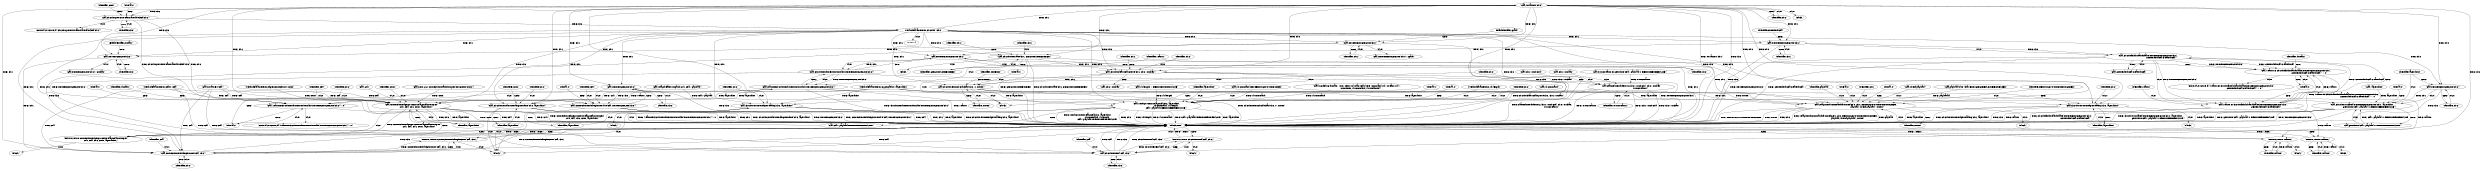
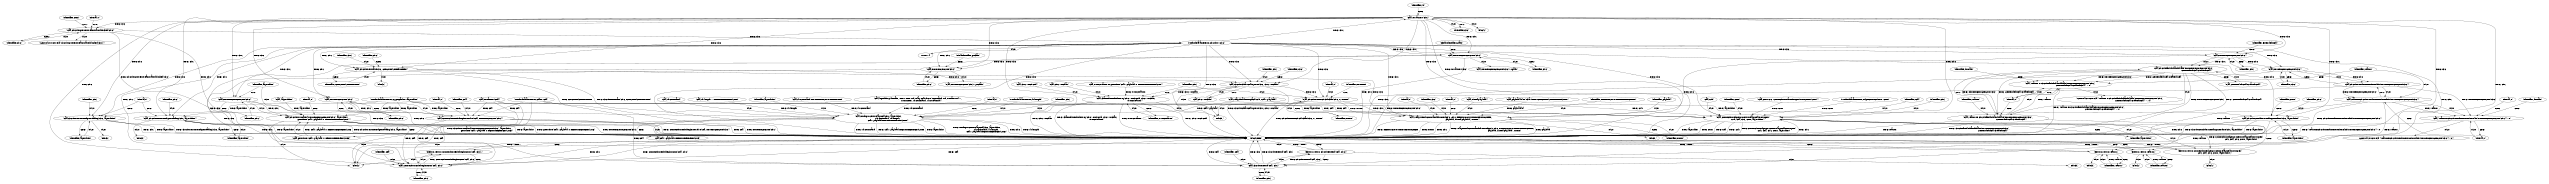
none -> (1418, 5)
(984, 79) -> (1346, 92)
